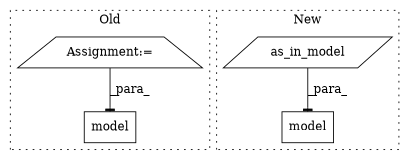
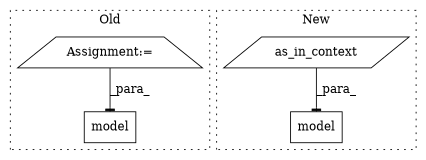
(308, 52) -> (316, 52)
